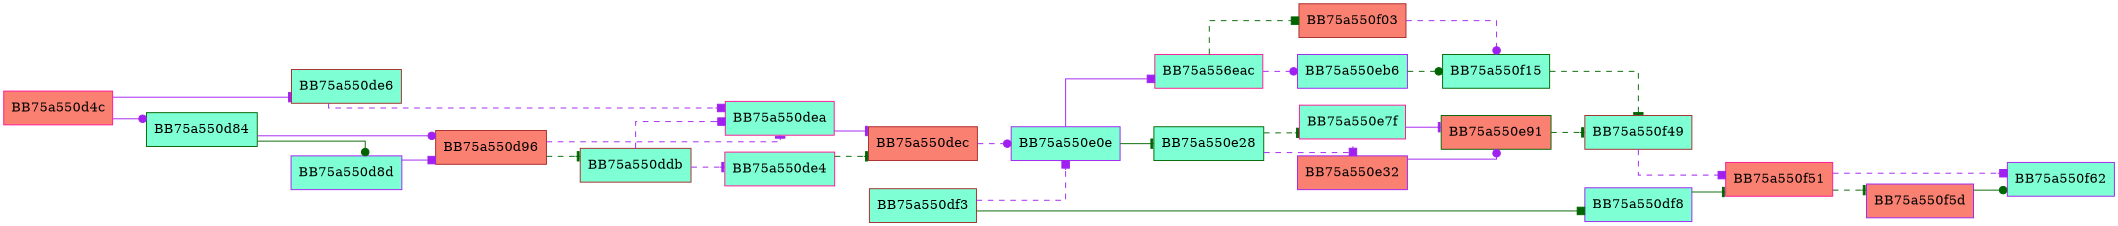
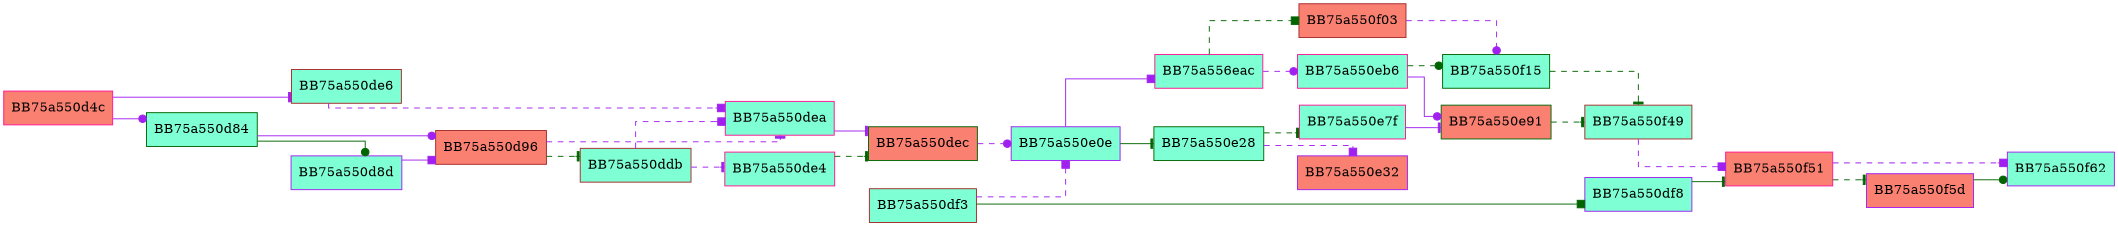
(1352, 71) -> (1352, 71)
(923, 144) -> (923, 144)
(1453, 159) -> (1424, 93)
